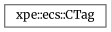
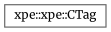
(55, 16) -> (55, 16)
